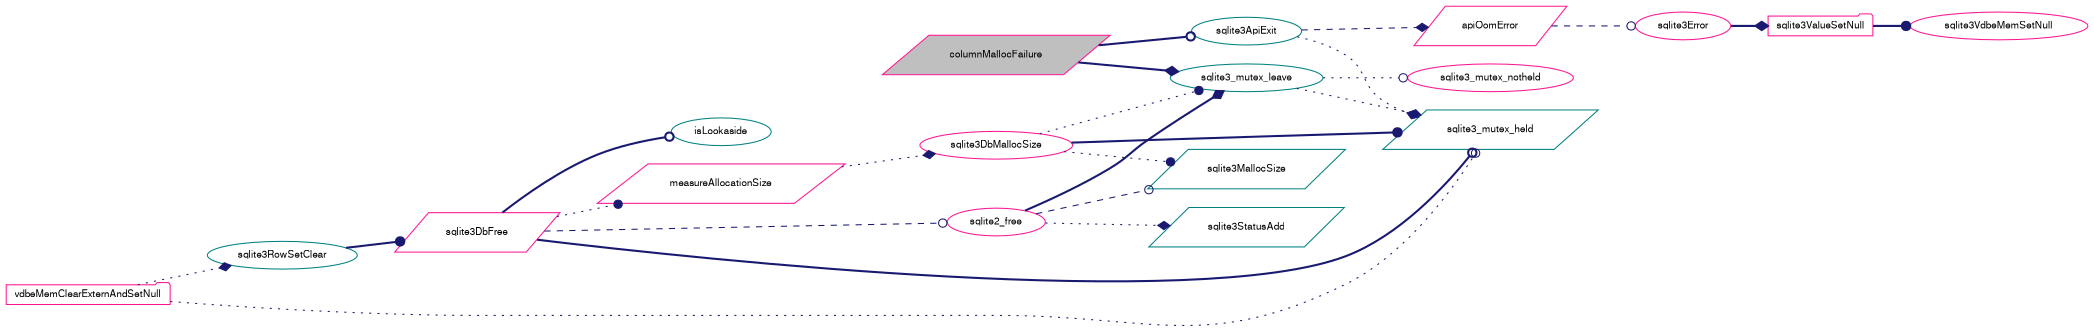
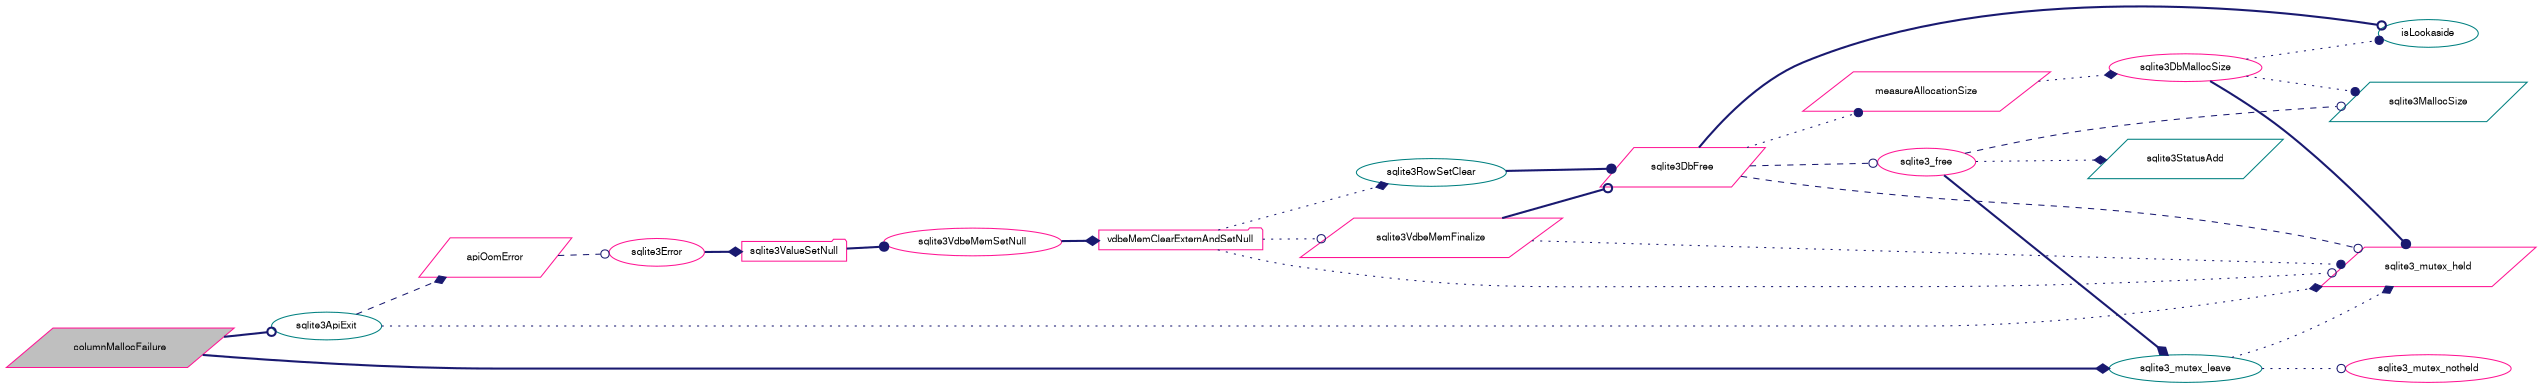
(1117, 113) -> (2311, 50)
(1490, 130) -> (2428, 267)
(996, 222) -> (1927, 162)
none -> (1431, 238)
none -> (1074, 241)
(1022, 279) -> (2048, 206)
